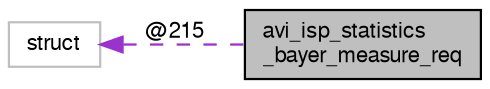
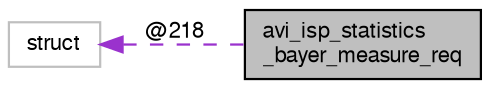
(173, 32) -> (173, 32)
